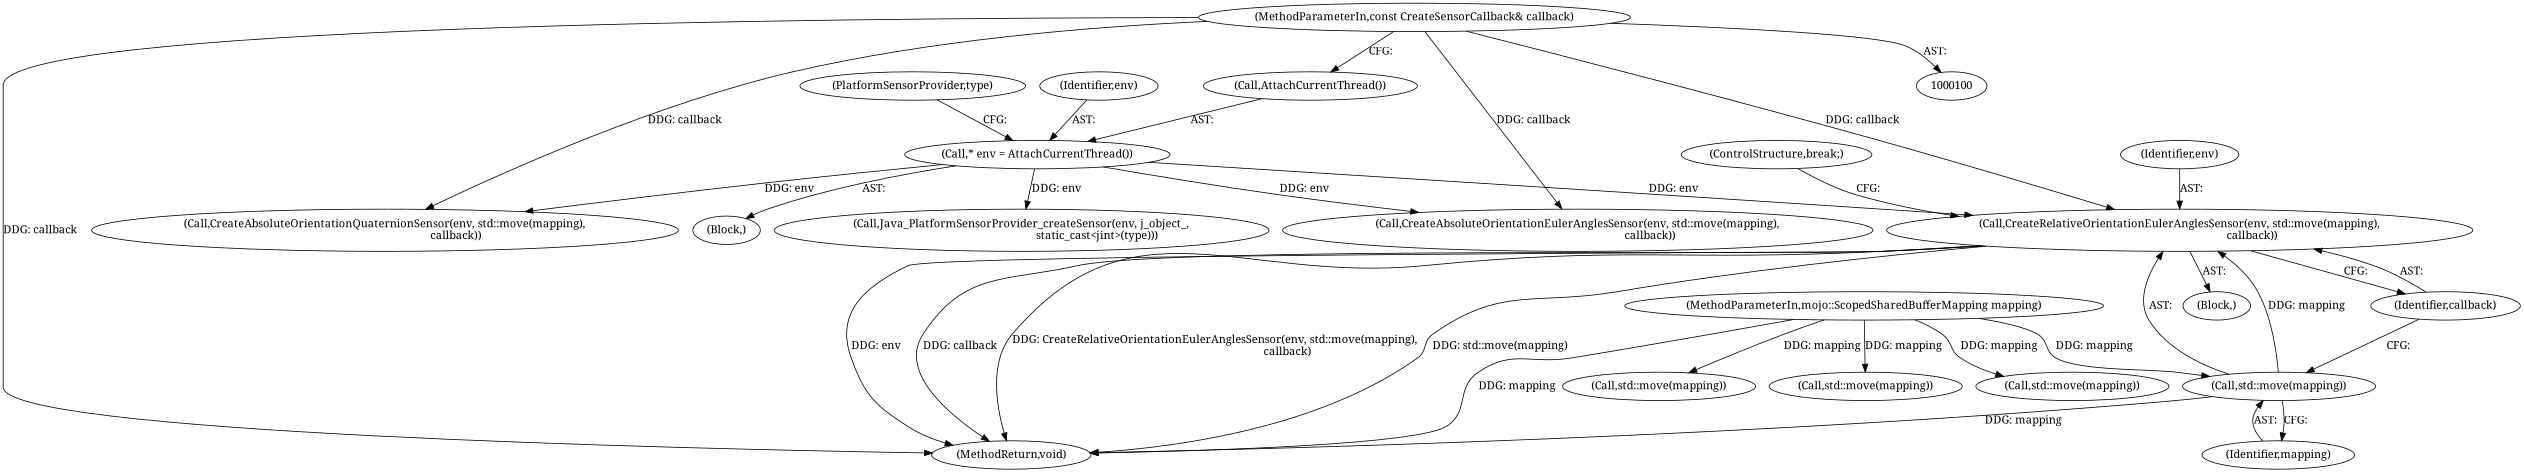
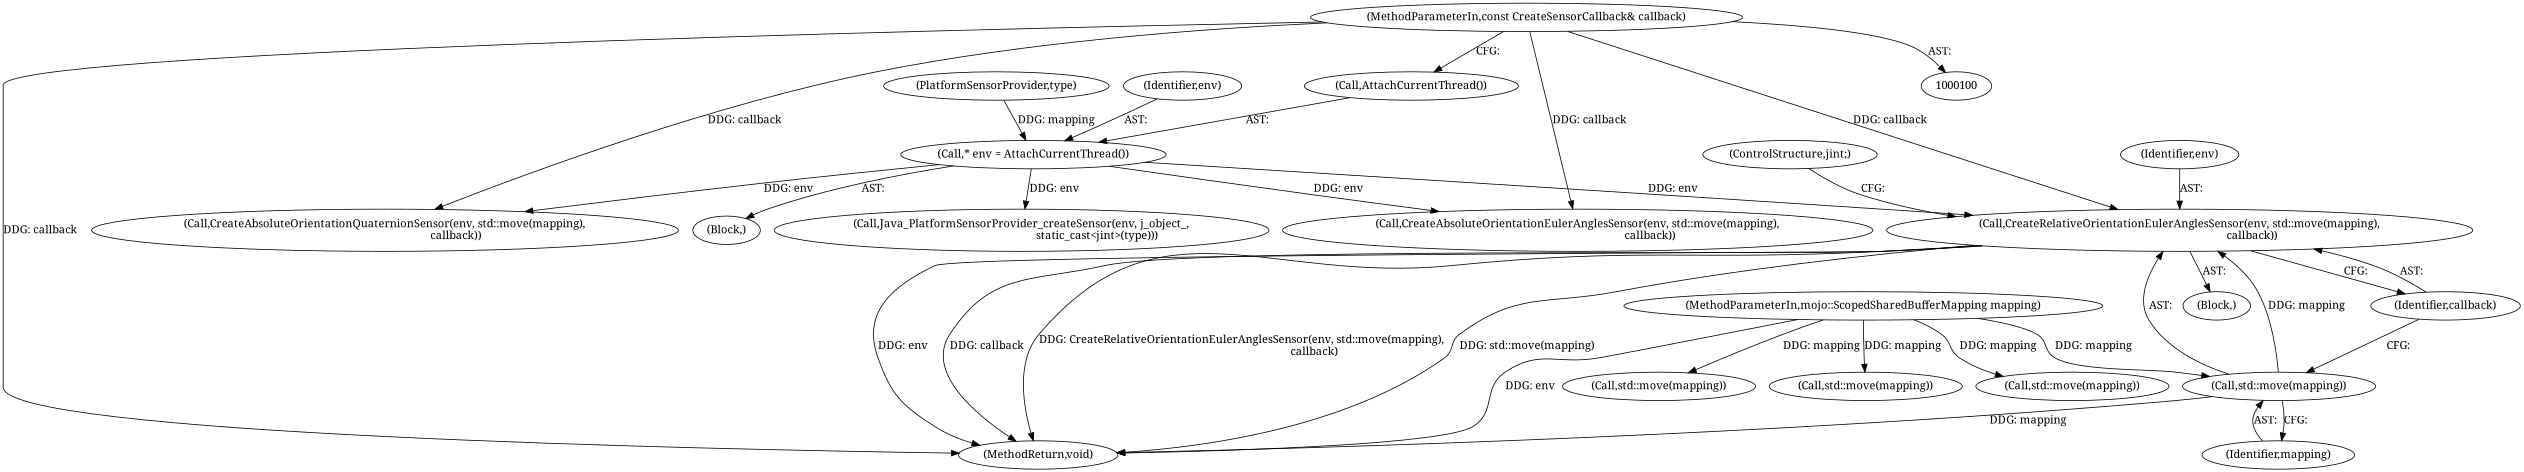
(996, 120) -> (1056, 120)
(1777, 155) -> (1790, 155)
(1517, 386) -> (1530, 386)
